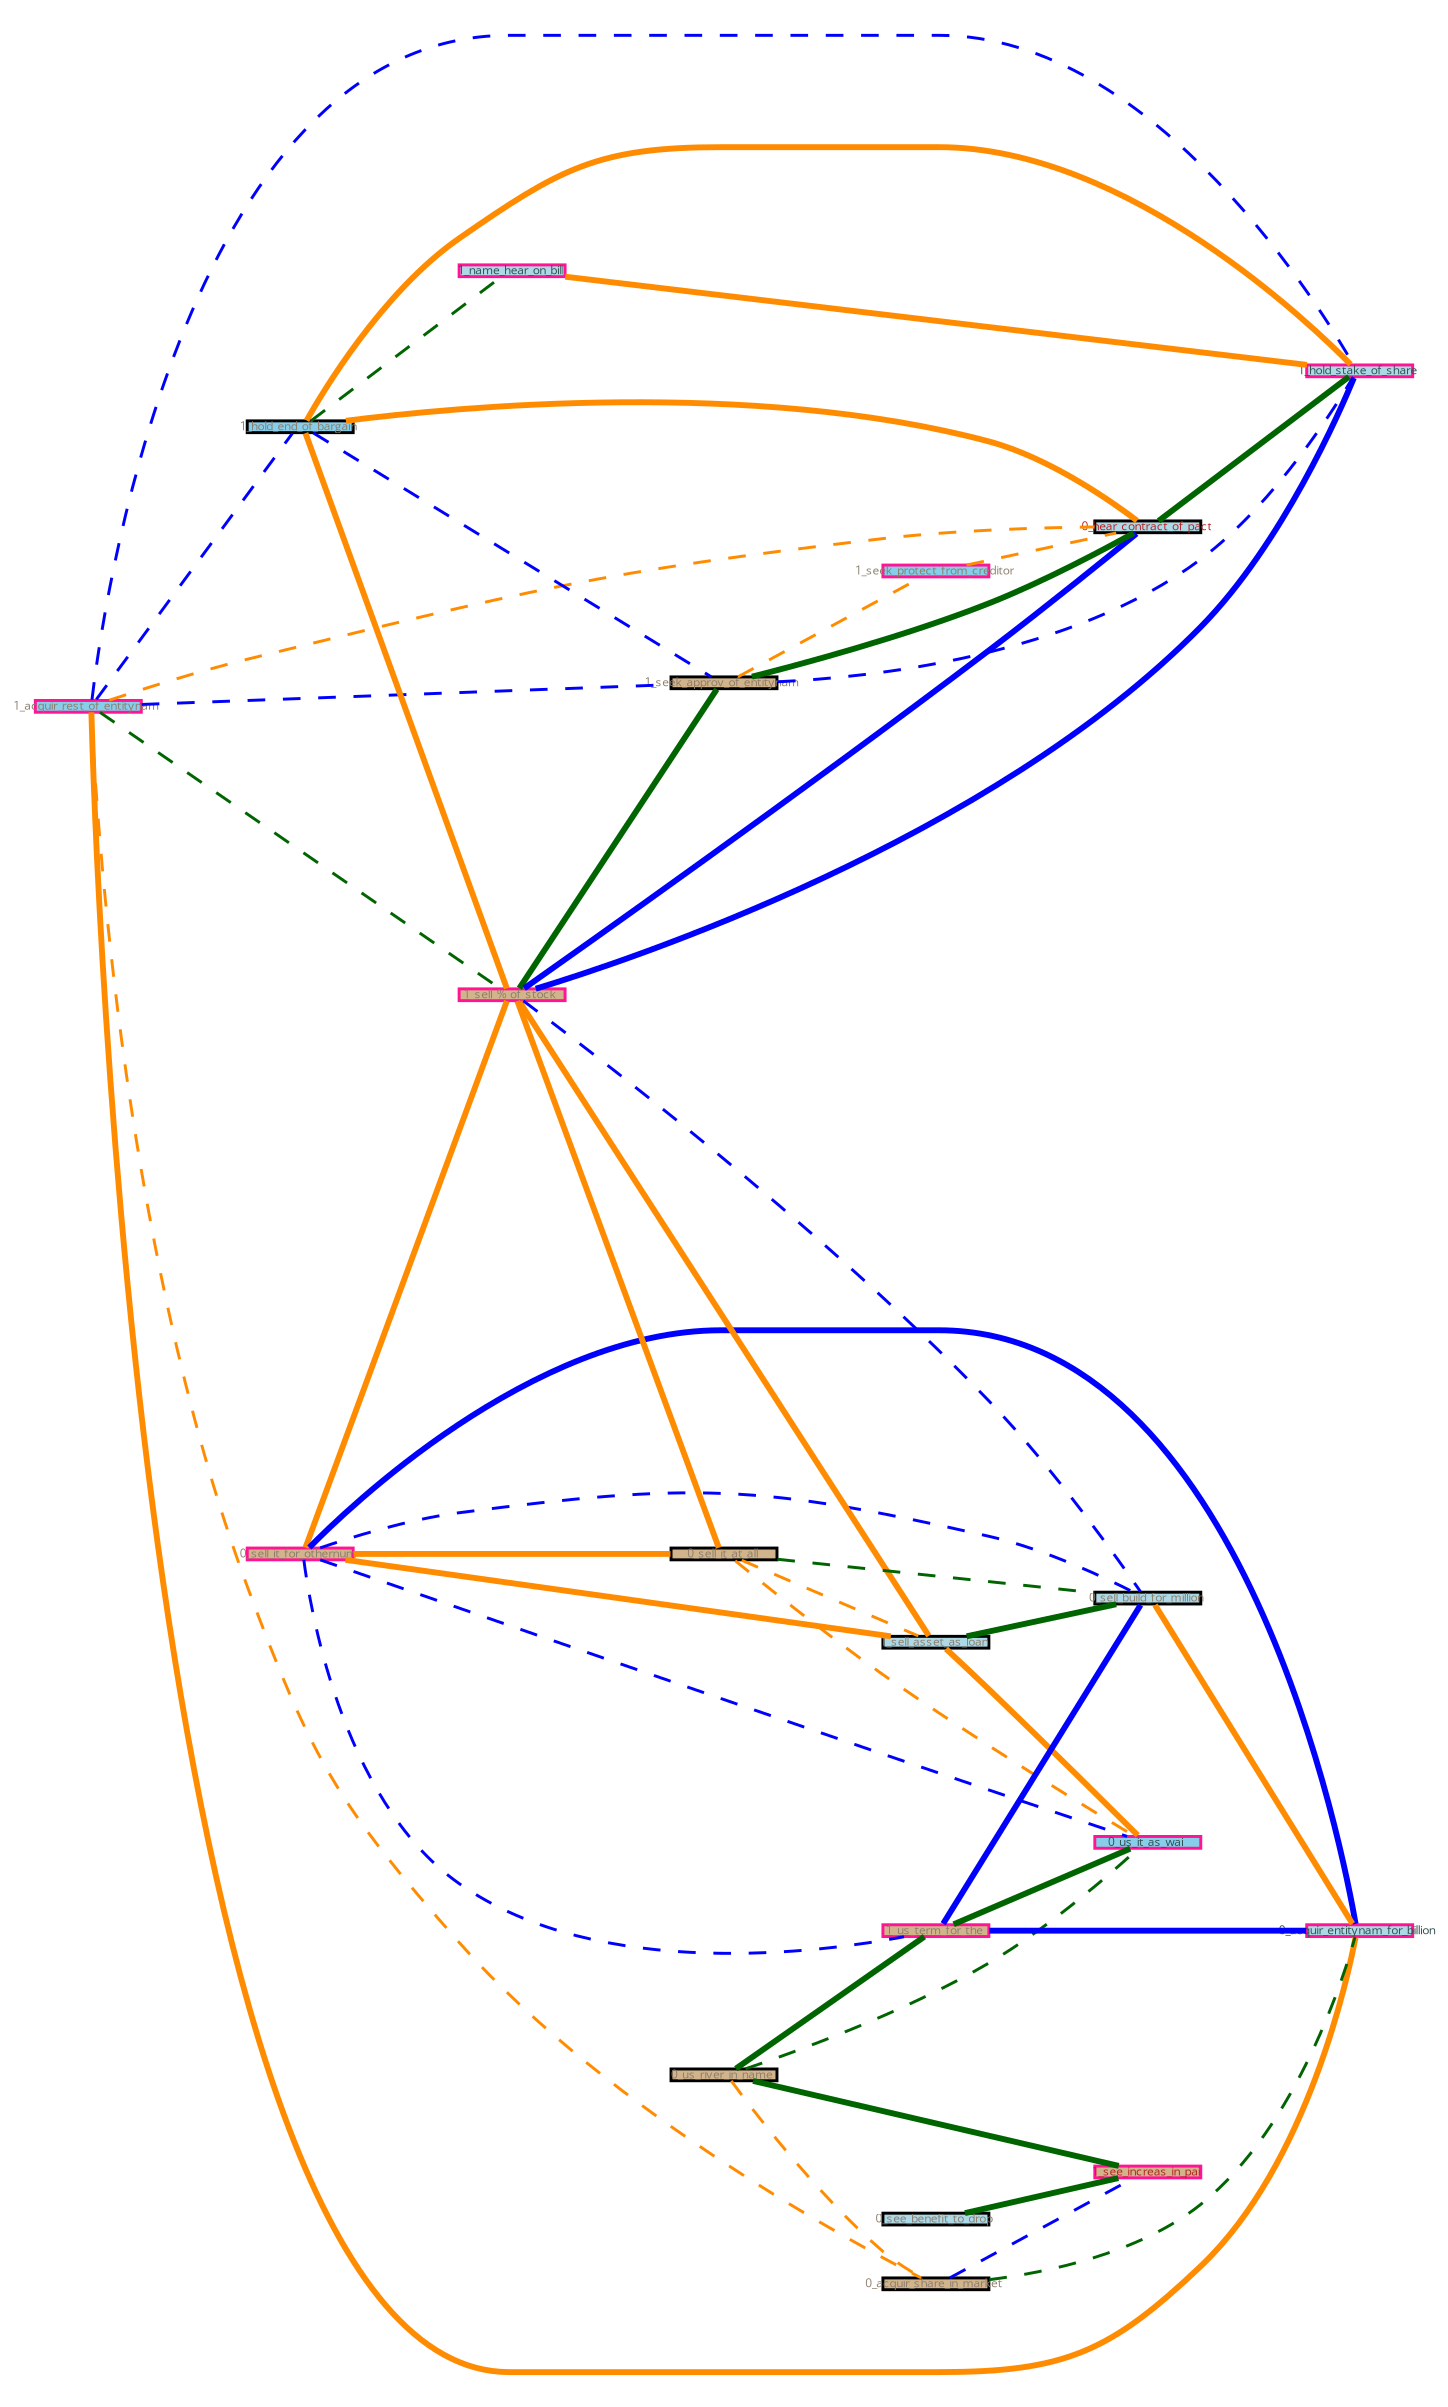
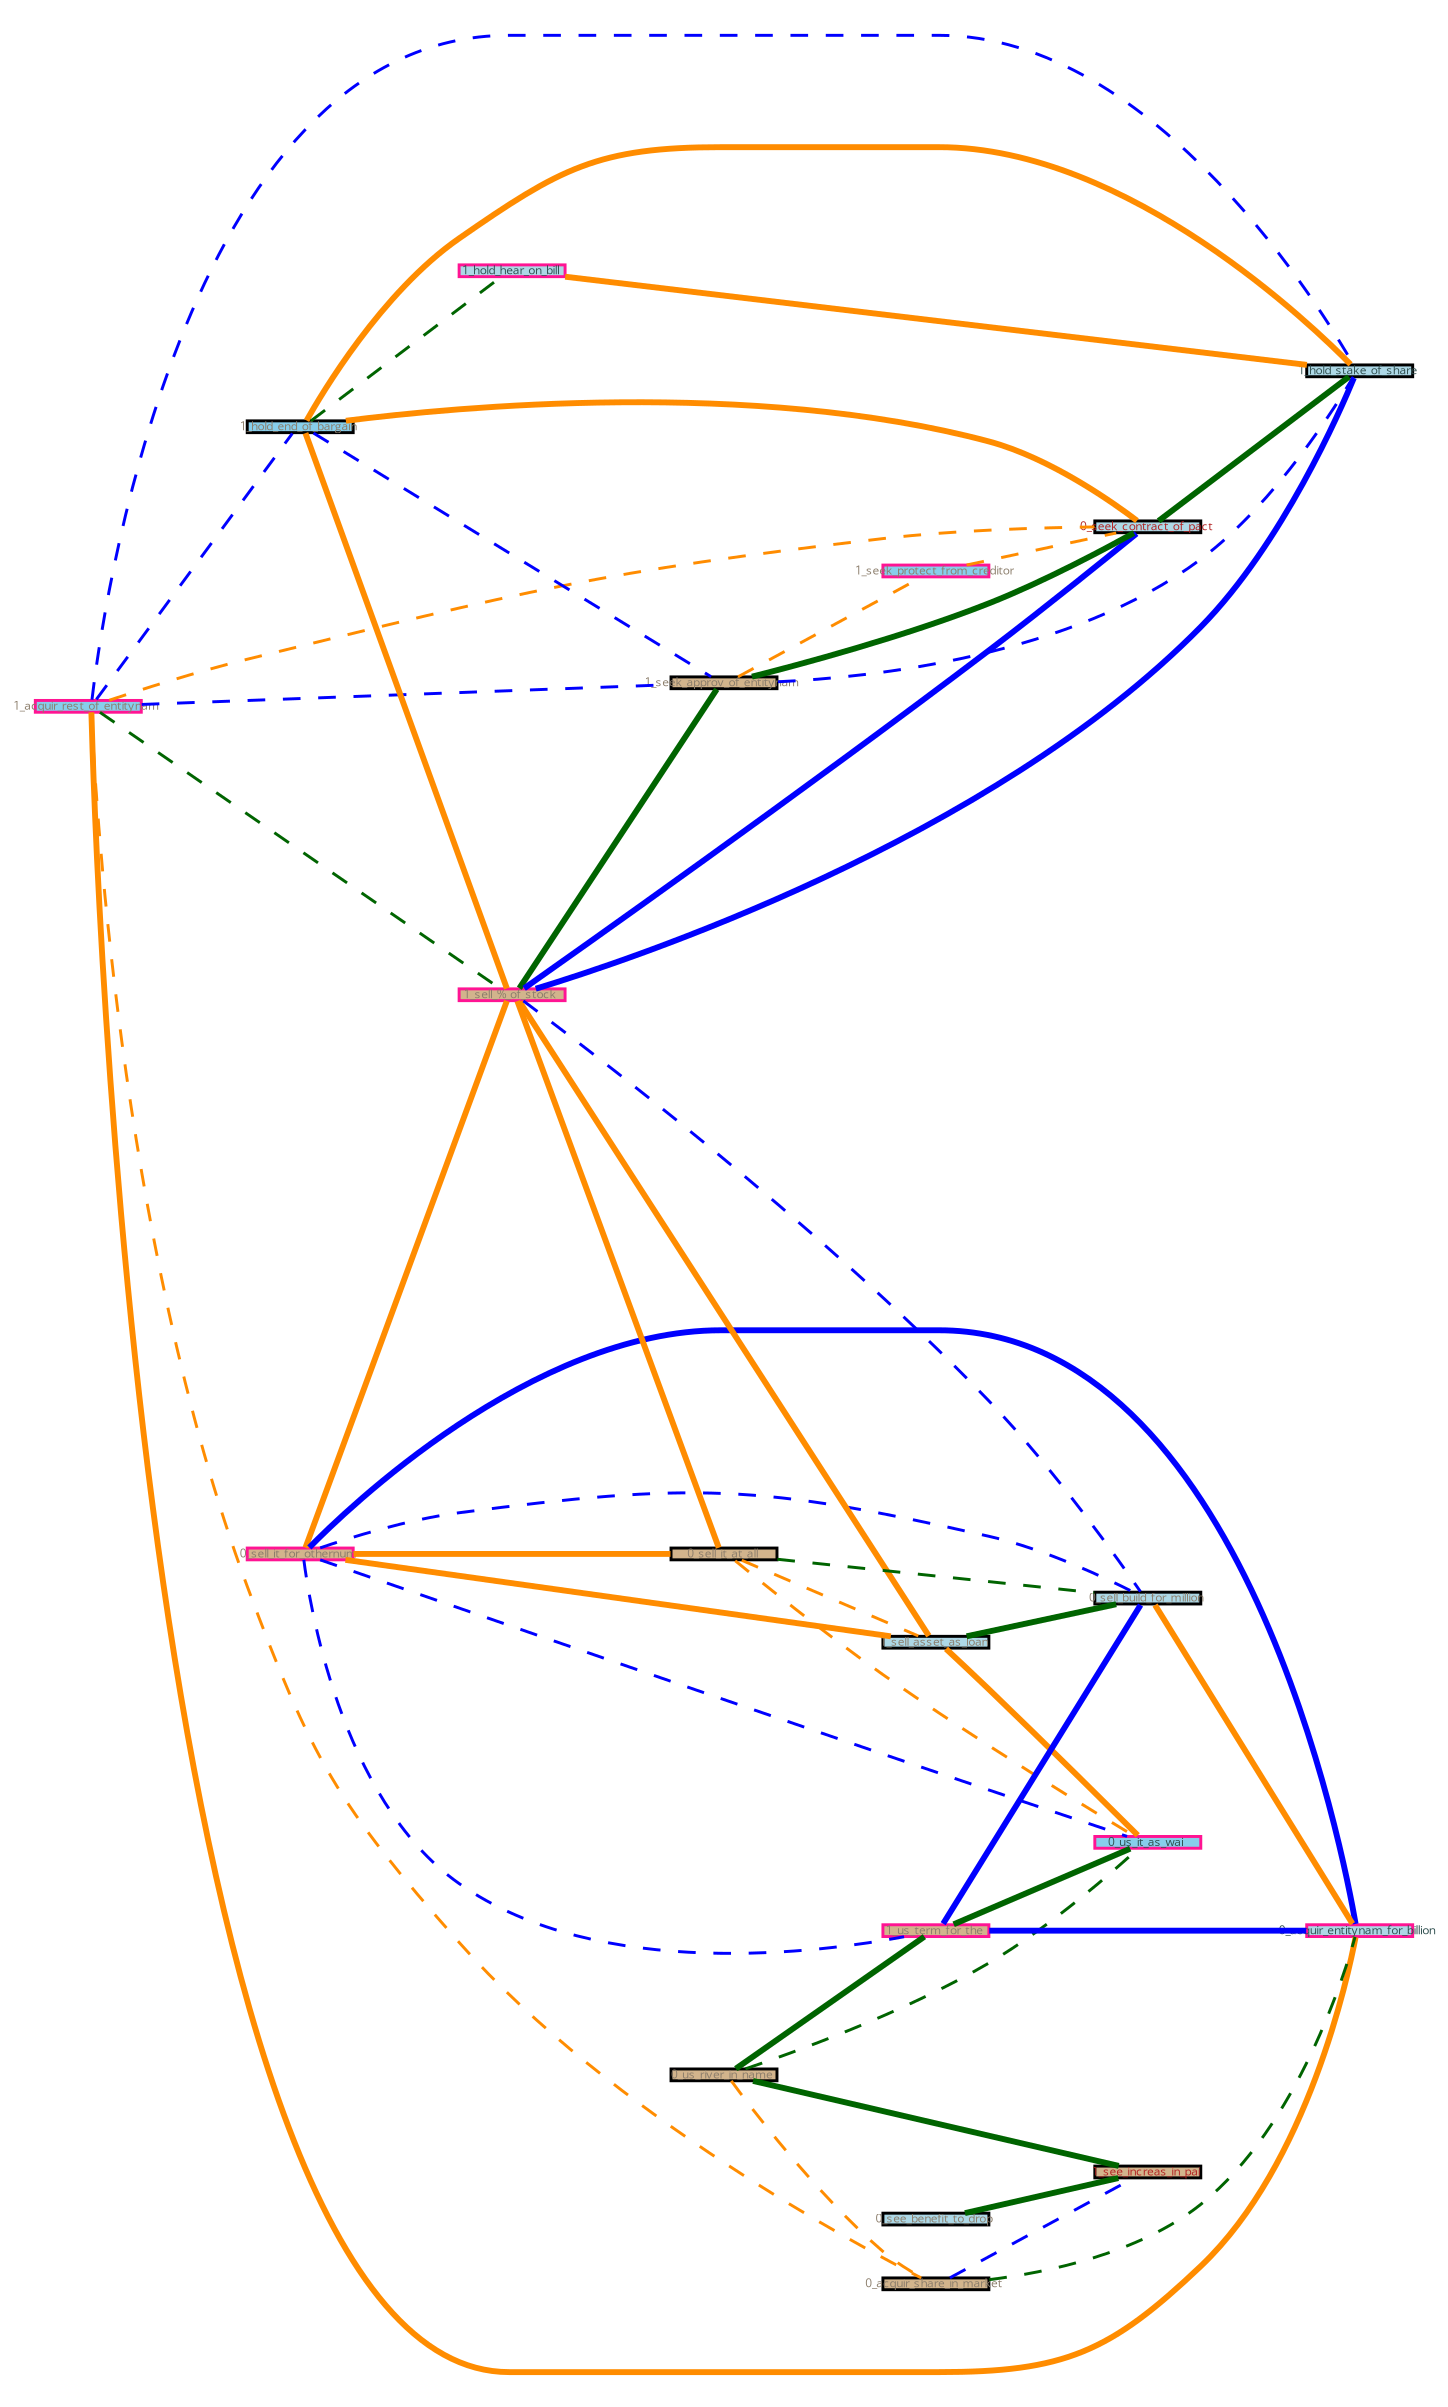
(512, 271) -> (512, 271)
(1360, 371) -> (1360, 371)
(1148, 527) -> (1148, 527)
(1148, 2172) -> (1148, 2172)
